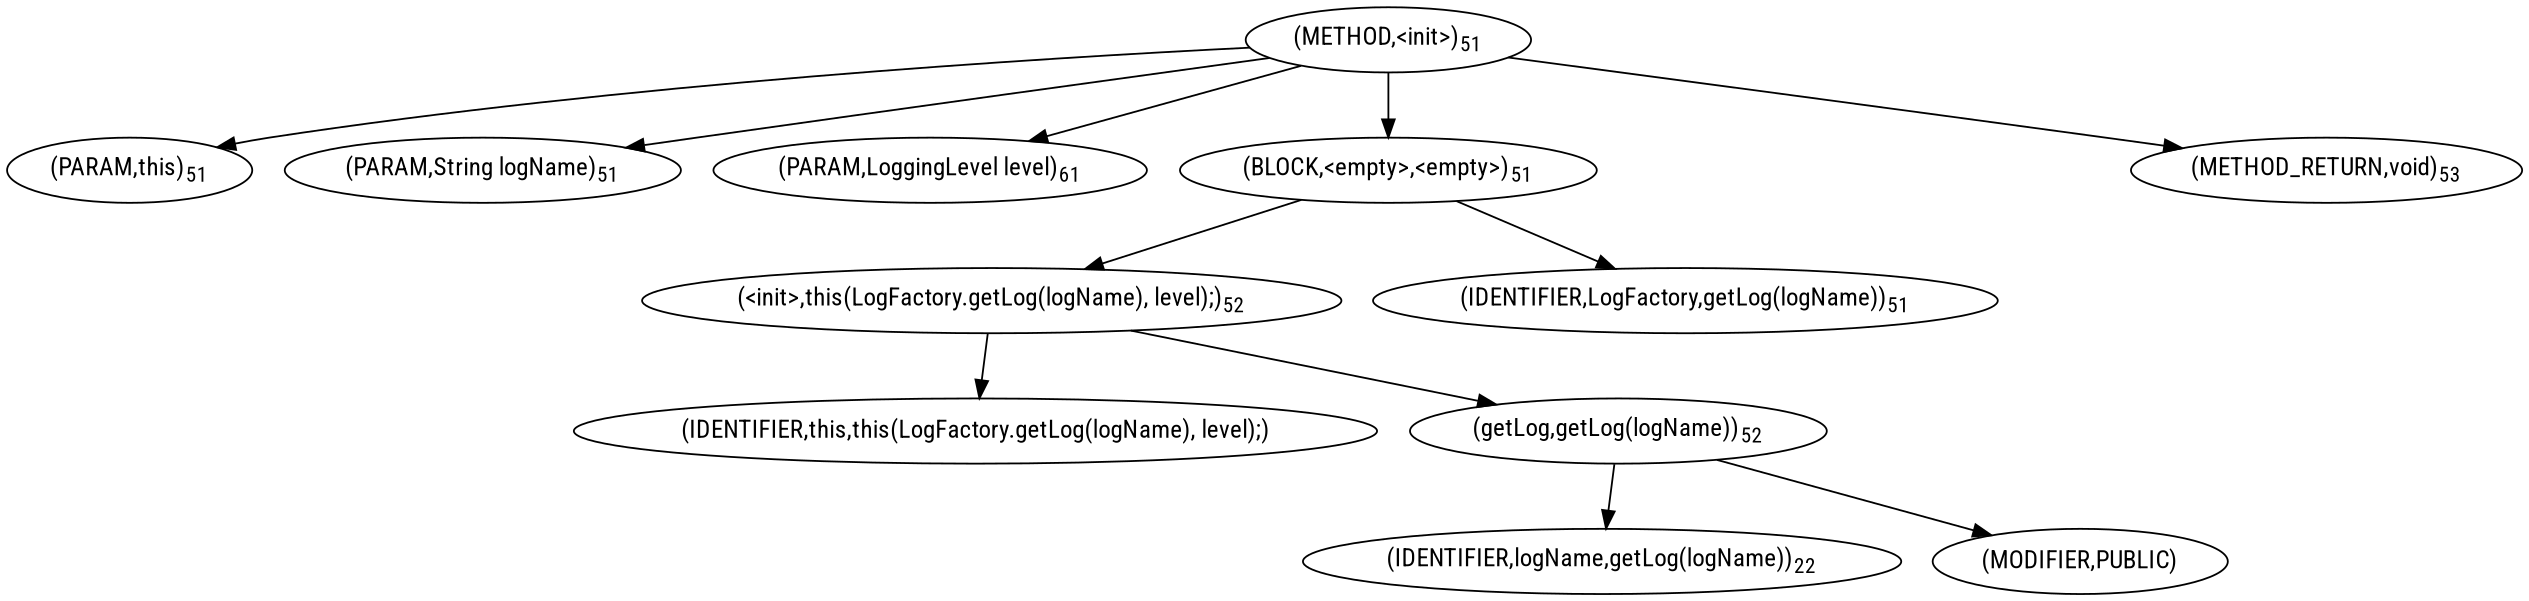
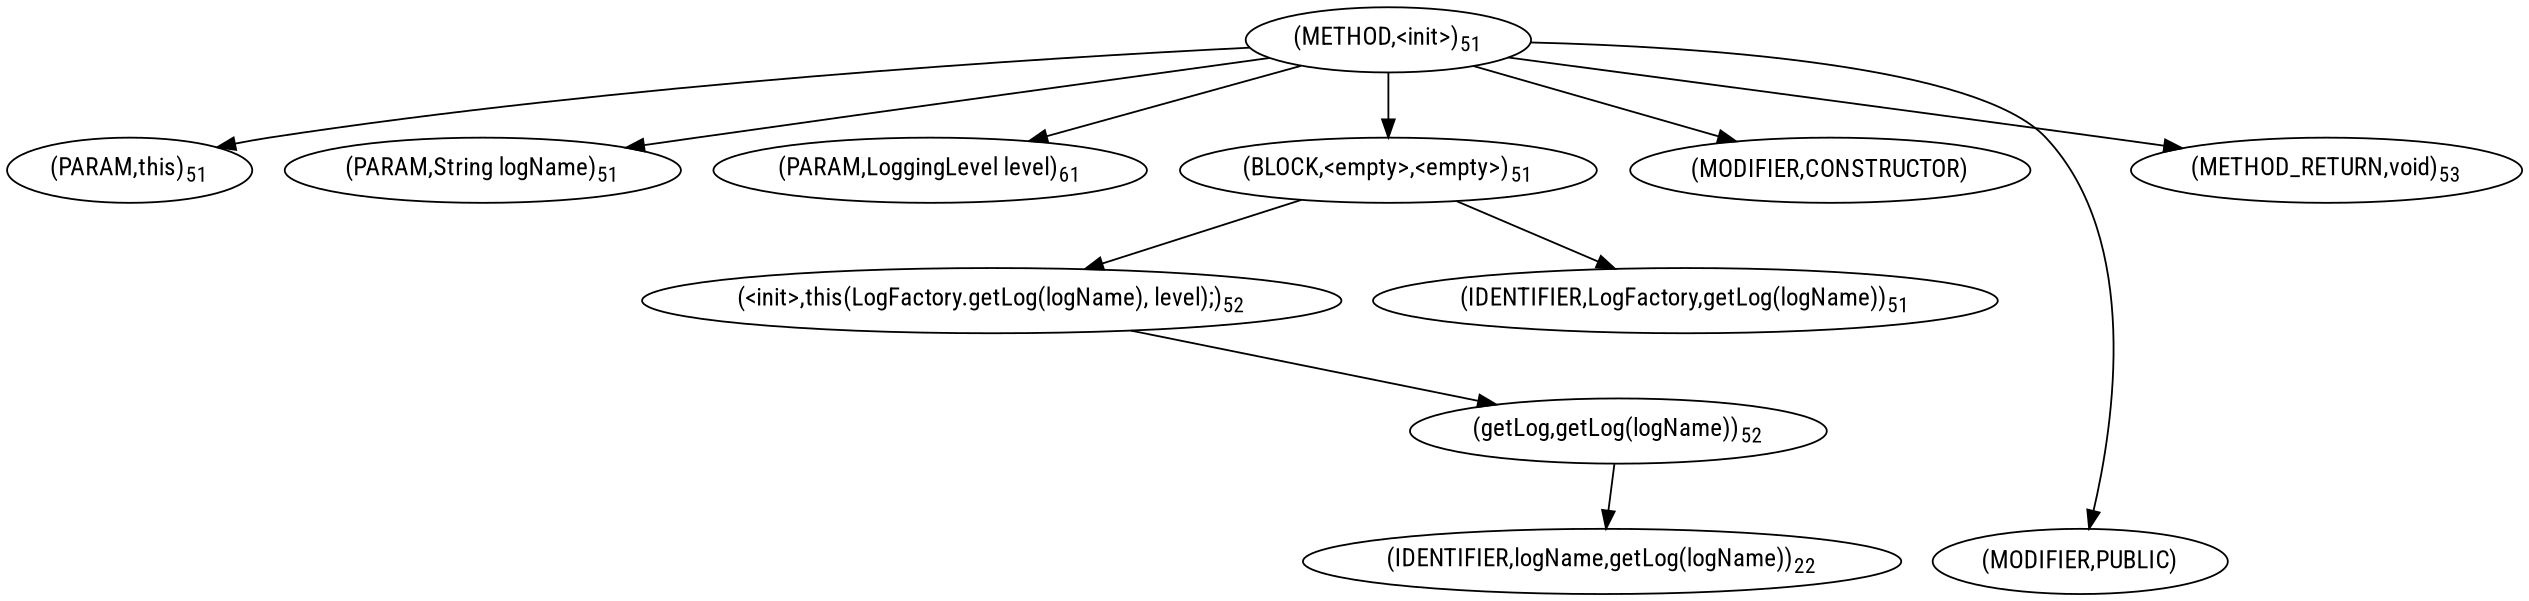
none -> (1830, 170)
(975, 431) -> none
(1845, 495) -> (1986, 103)
